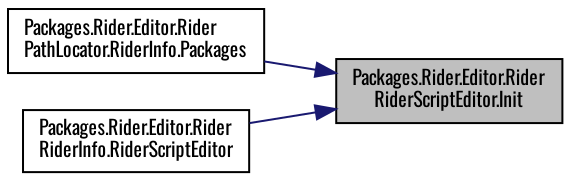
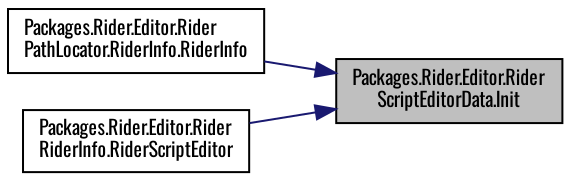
(136, 41) -> (136, 41)
(449, 91) -> (449, 91)
